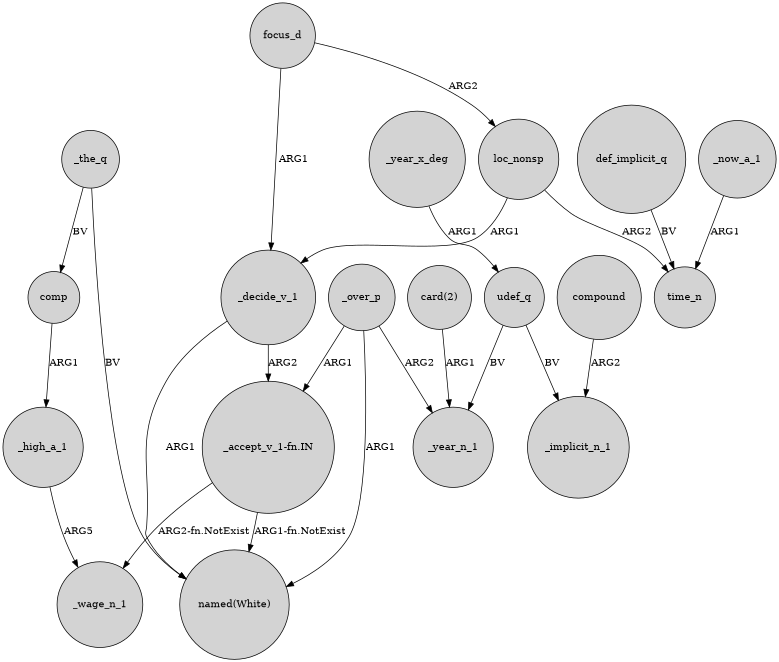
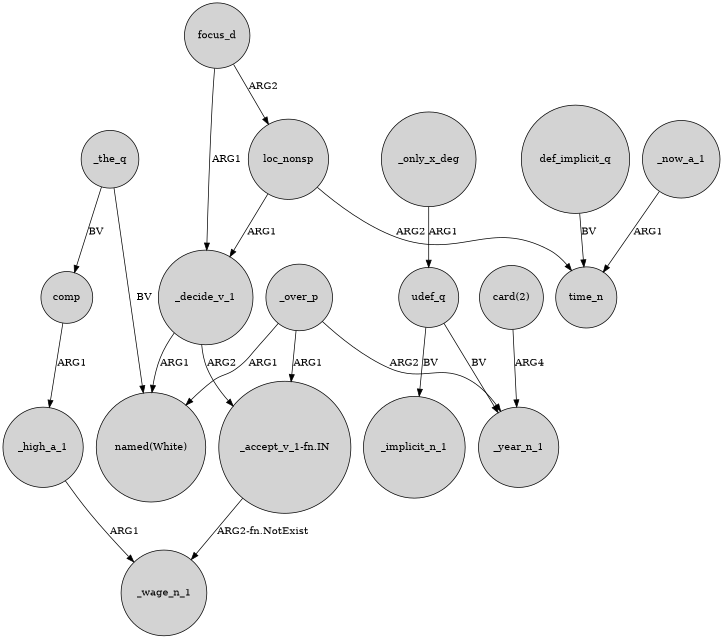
(417, 159) -> (429, 159)
(599, 297) -> none
(461, 363) -> (530, 363)
(254, 529) -> none
(79, 532) -> (125, 532)
